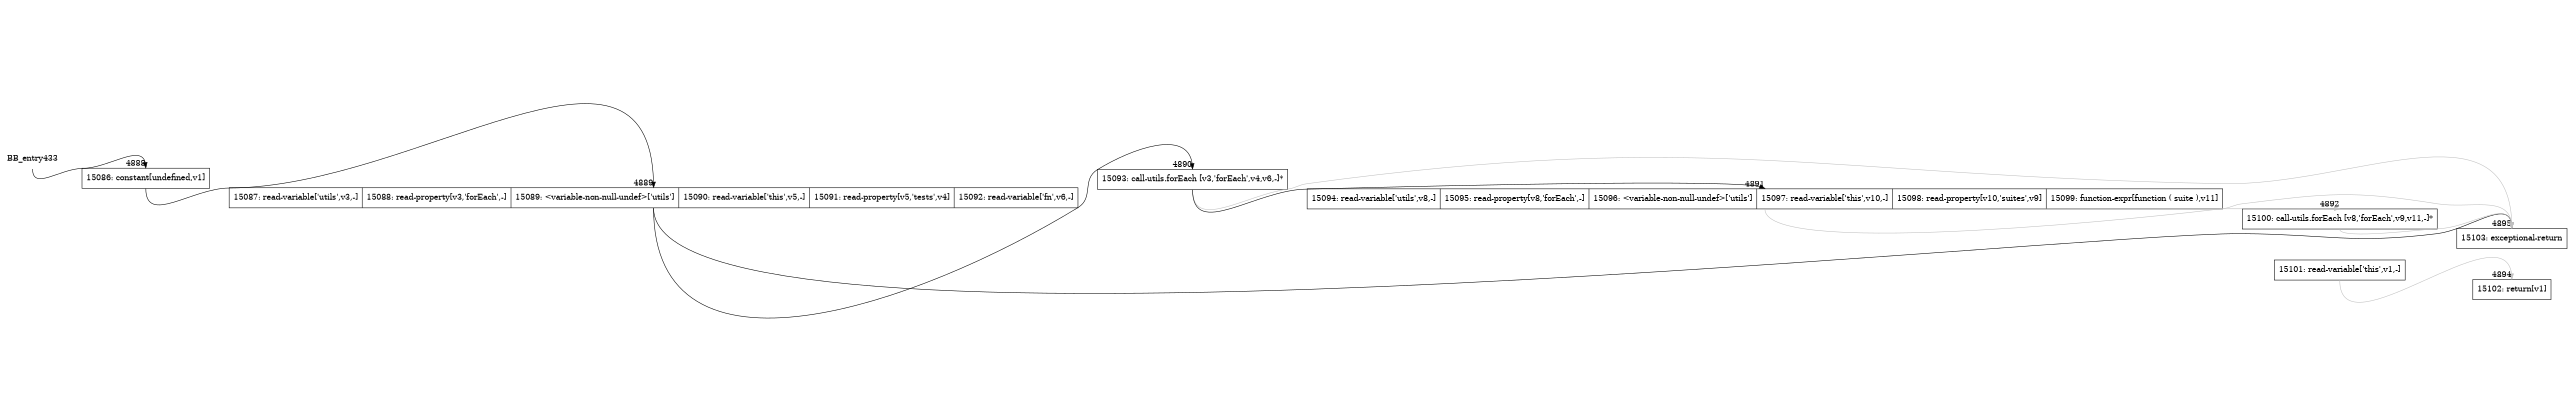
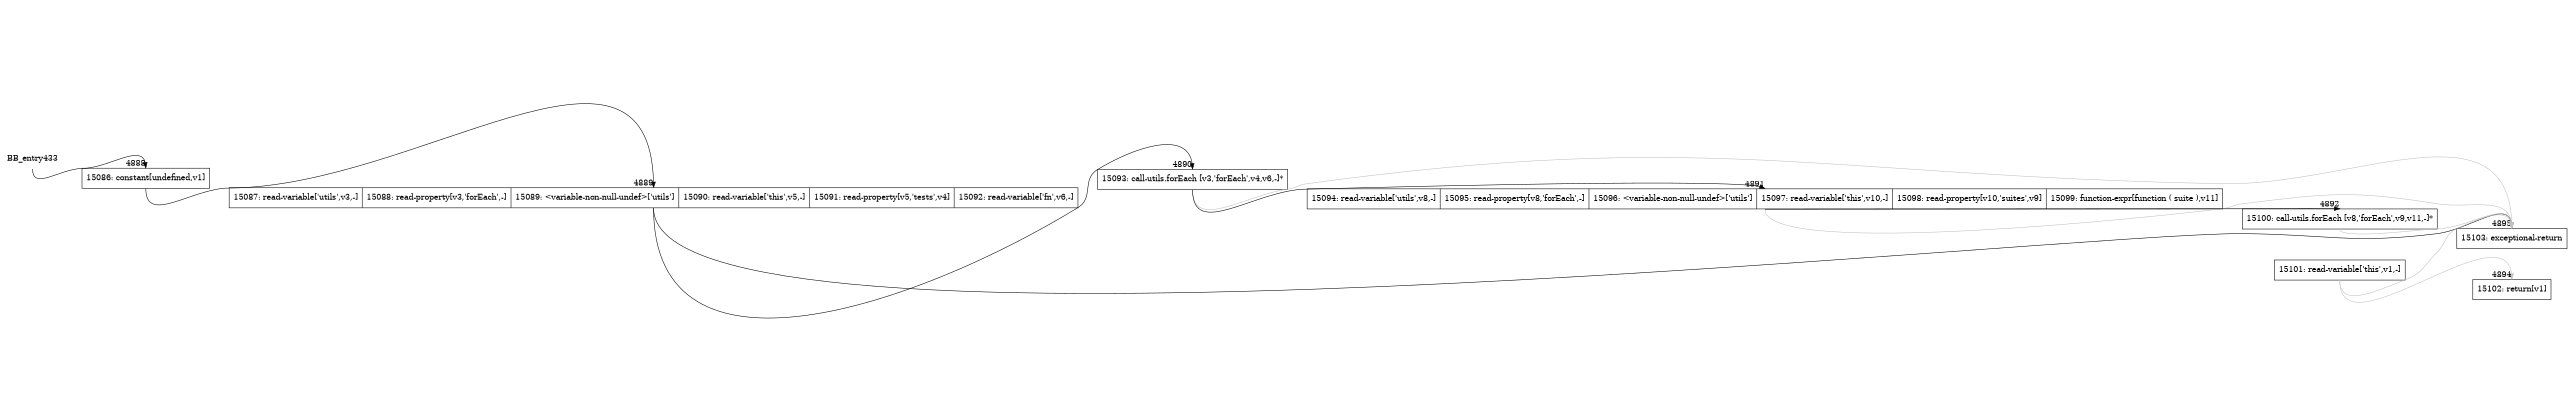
(2050, 209) -> (2050, 209)
none -> (2428, 263)
